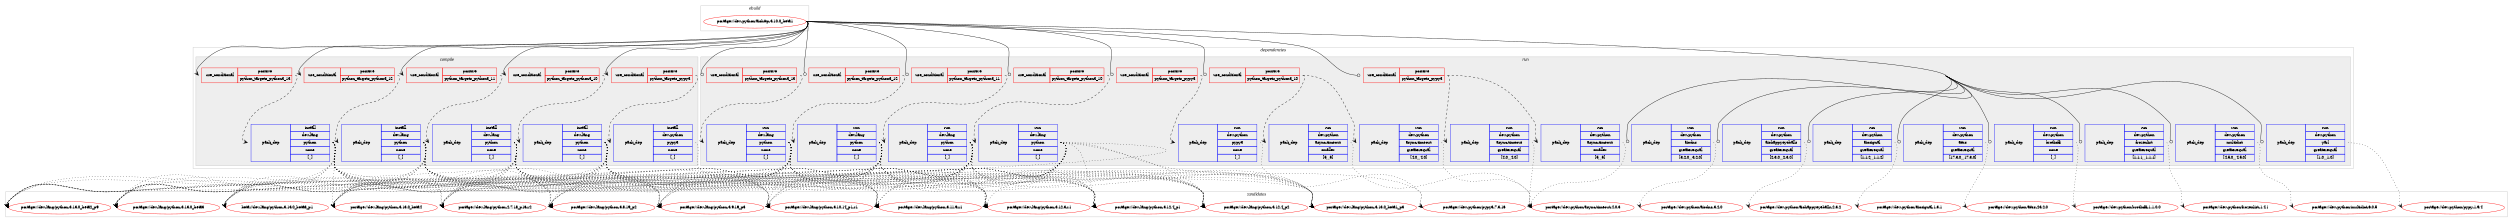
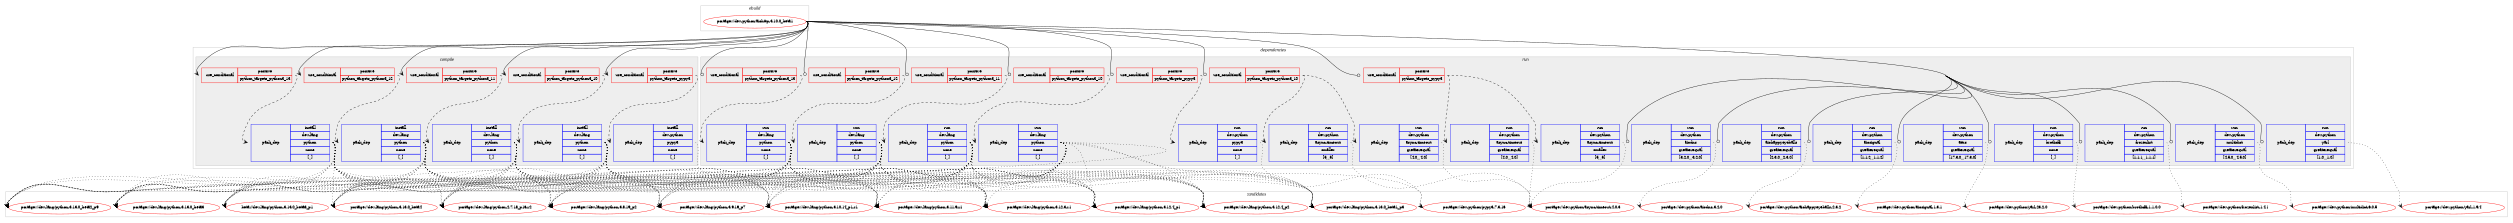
(713, 208) -> (713, 208)
(2018, 208) -> (2018, 208)
(2453, 208) -> (2453, 208)
